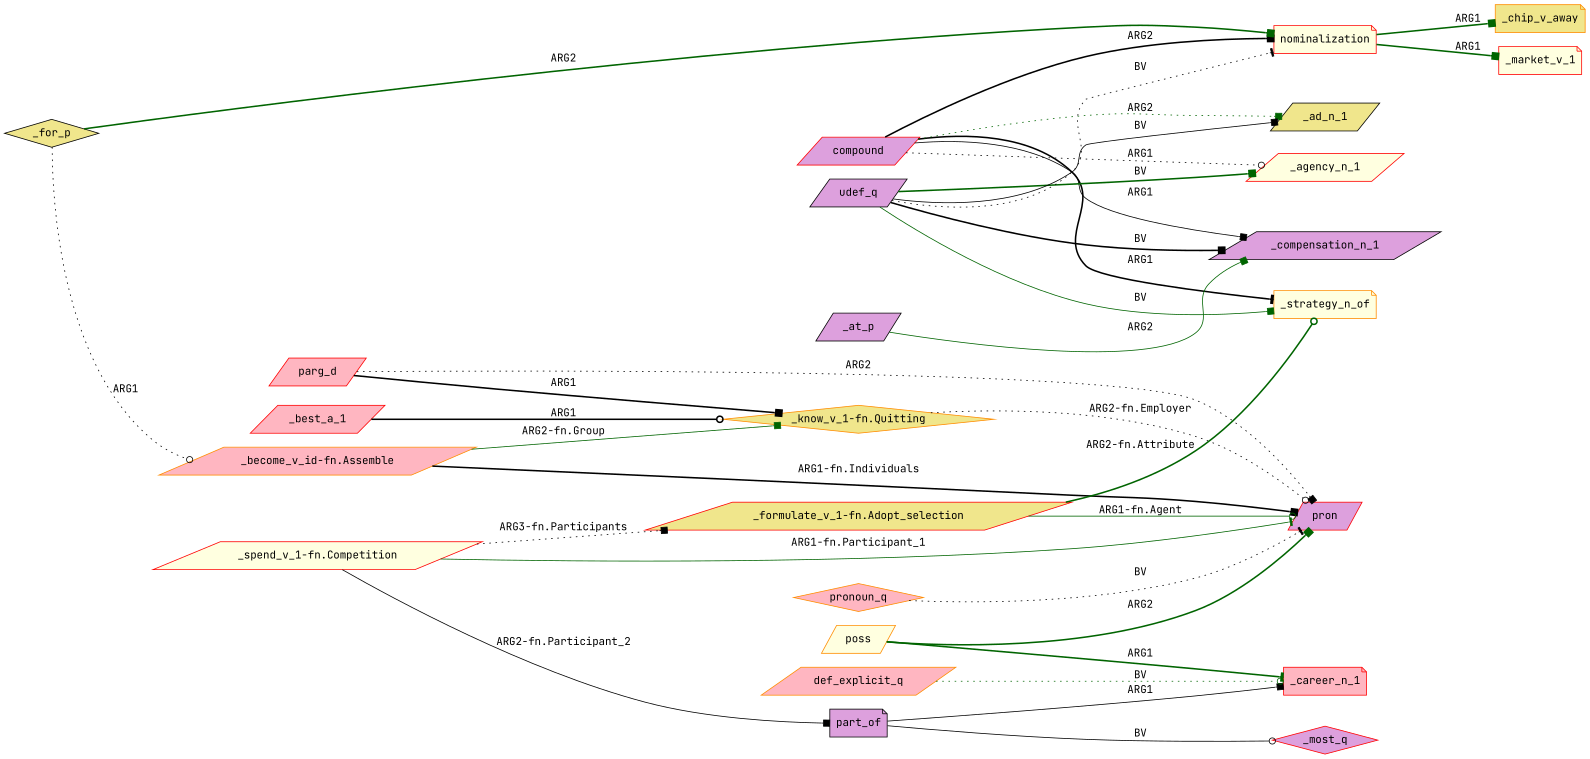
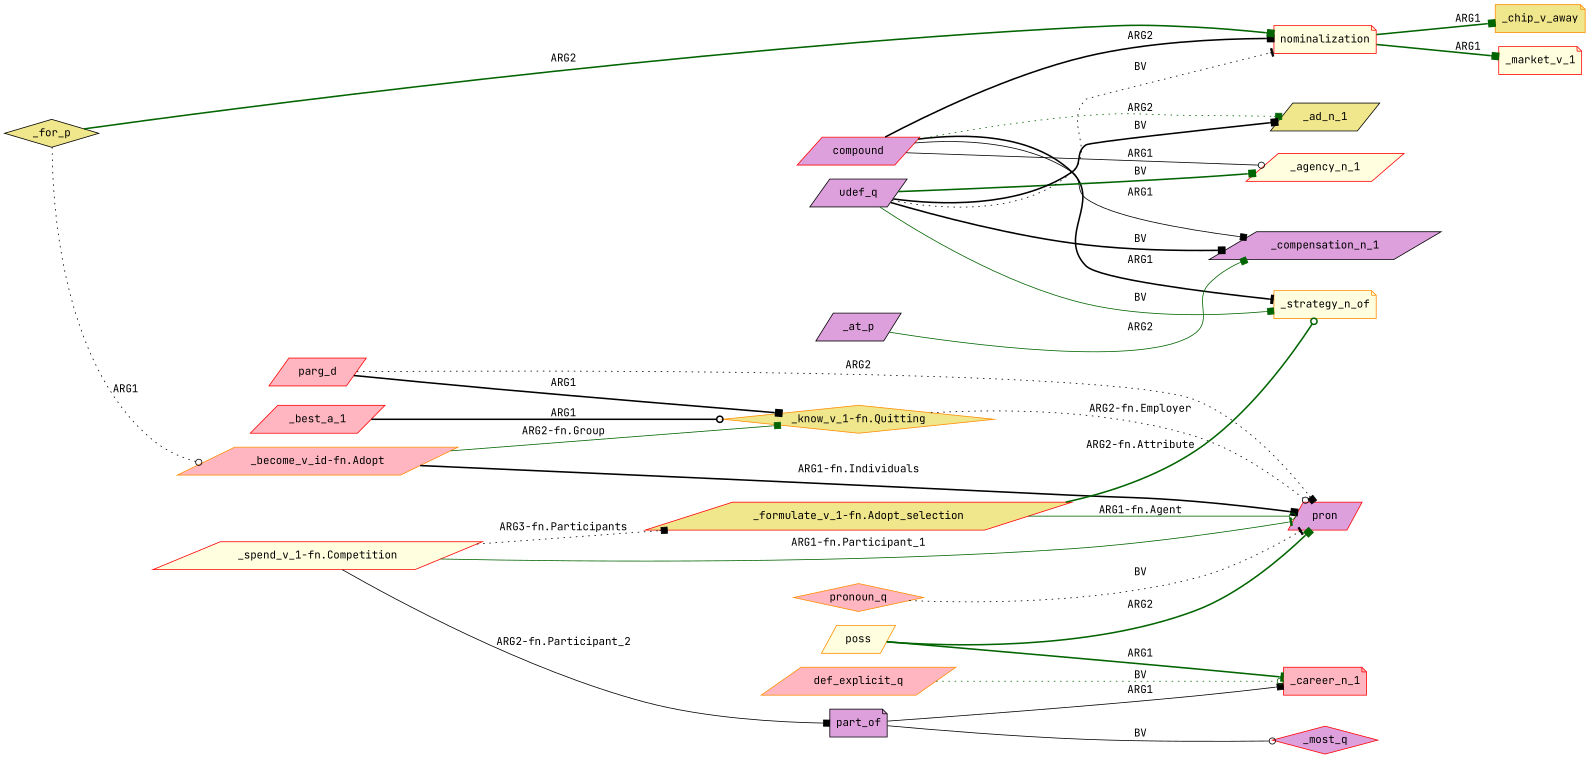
(1090, 144) -> (1090, 144)
(1073, 159) -> (1073, 159)
(318, 461) -> (318, 461)
